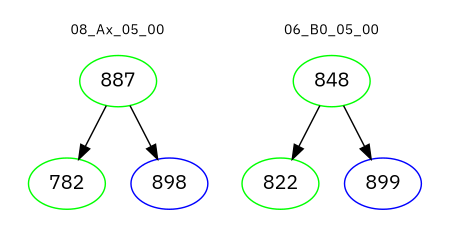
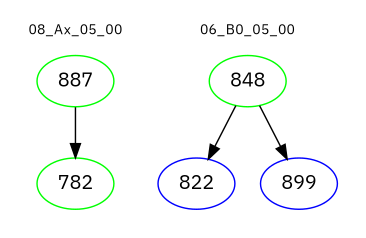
(169, 184) -> none
(280, 184) -> (196, 184)
